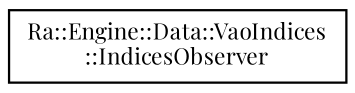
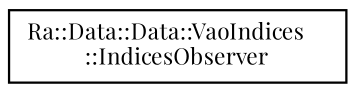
(178, 46) -> (178, 46)
